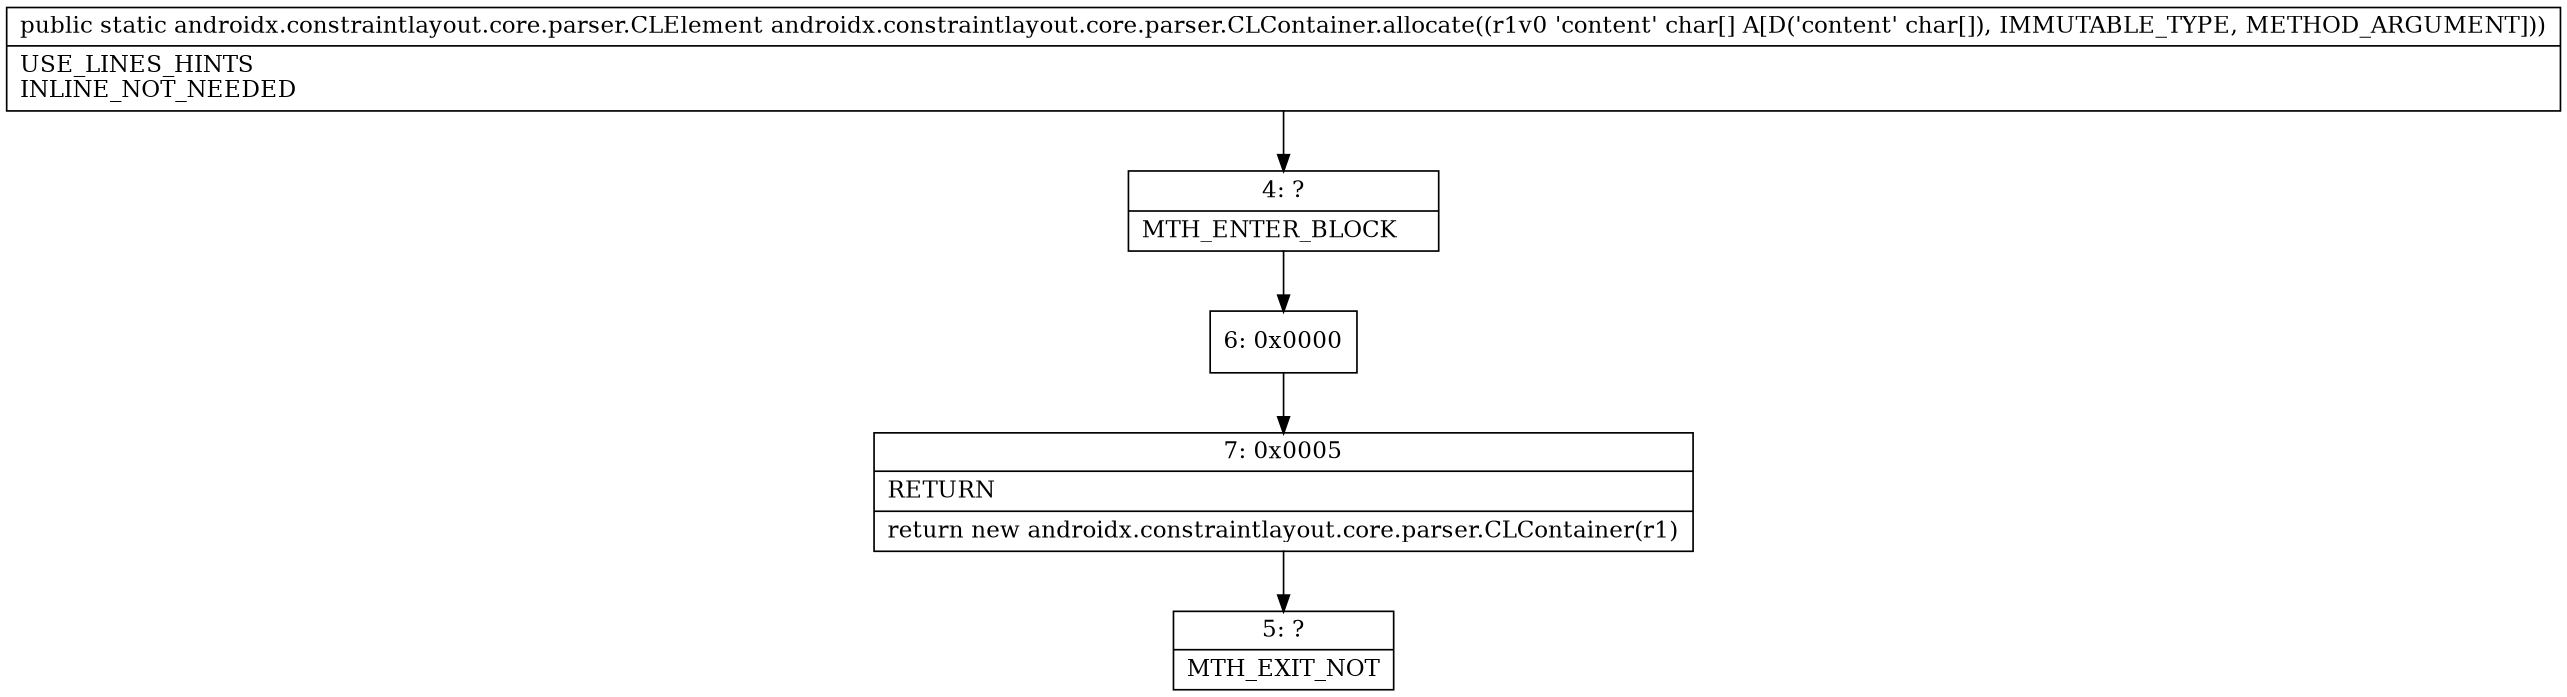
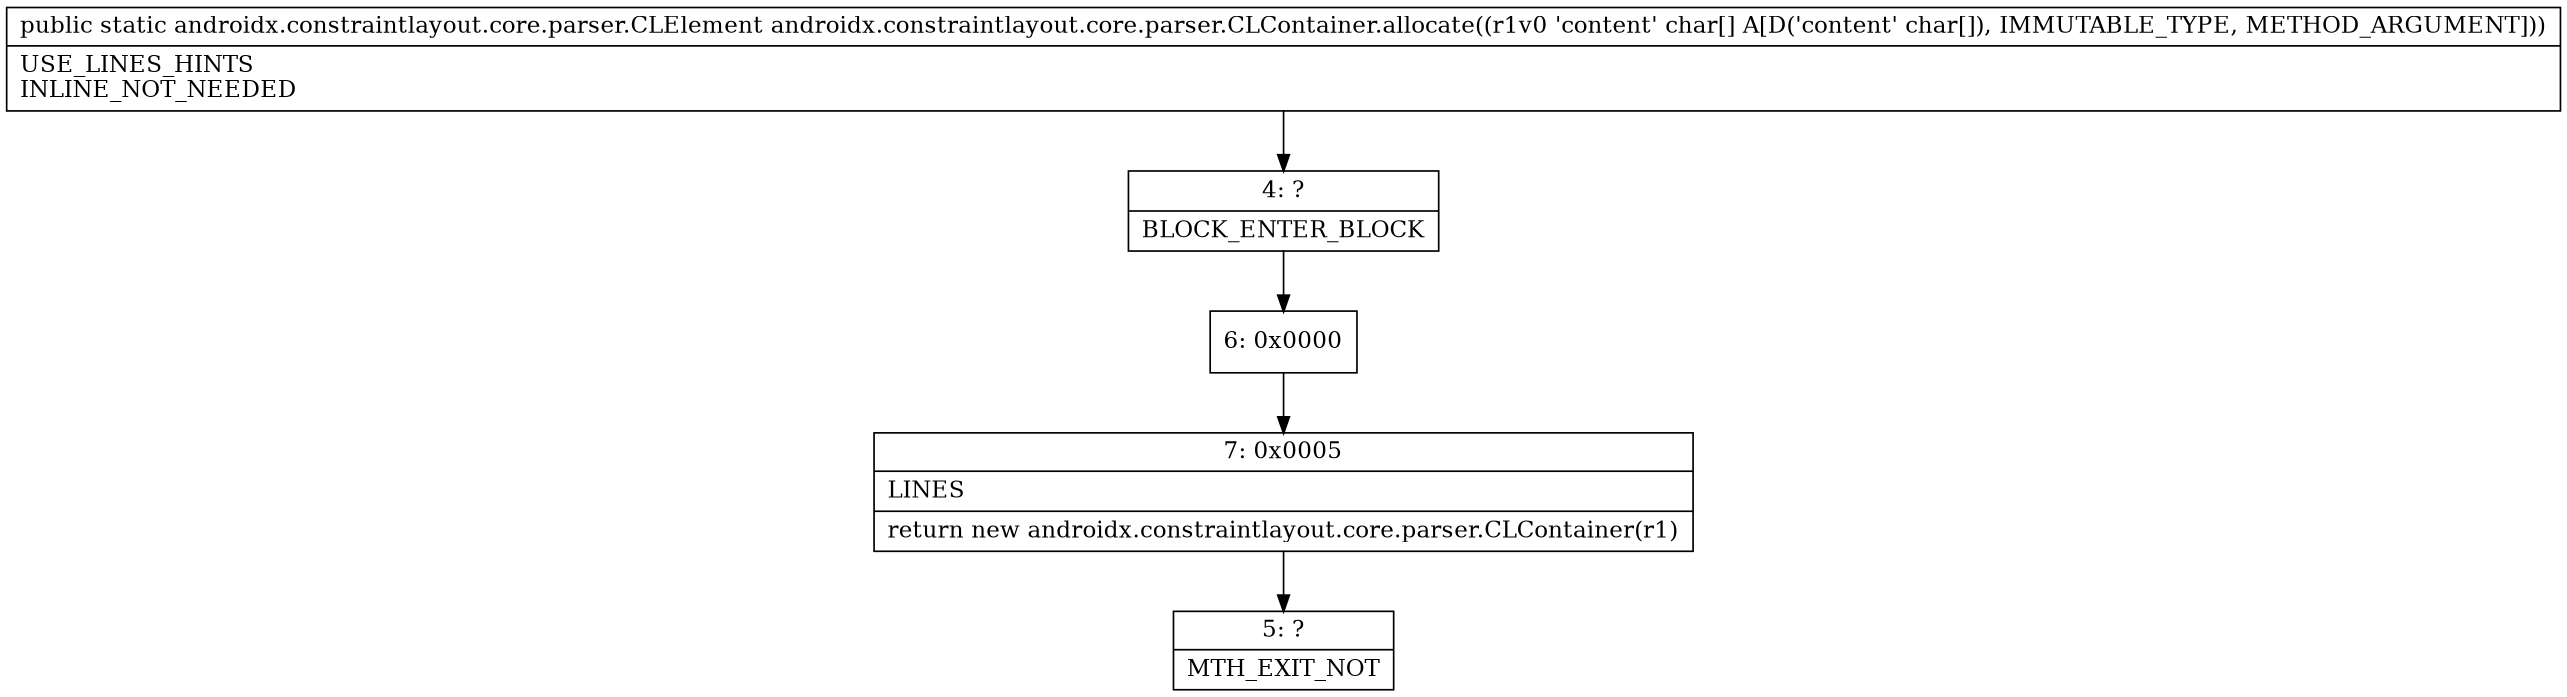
(1270, 230) -> (1284, 230)
(942, 490) -> (927, 490)
